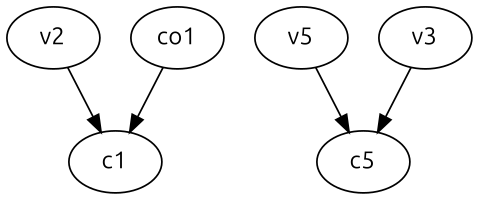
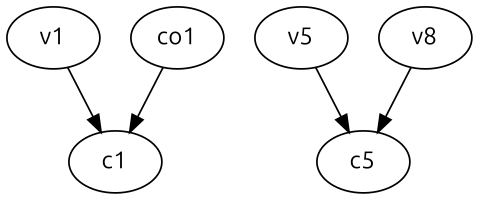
(53, 38) -> (53, 38)
(425, 38) -> (425, 38)
